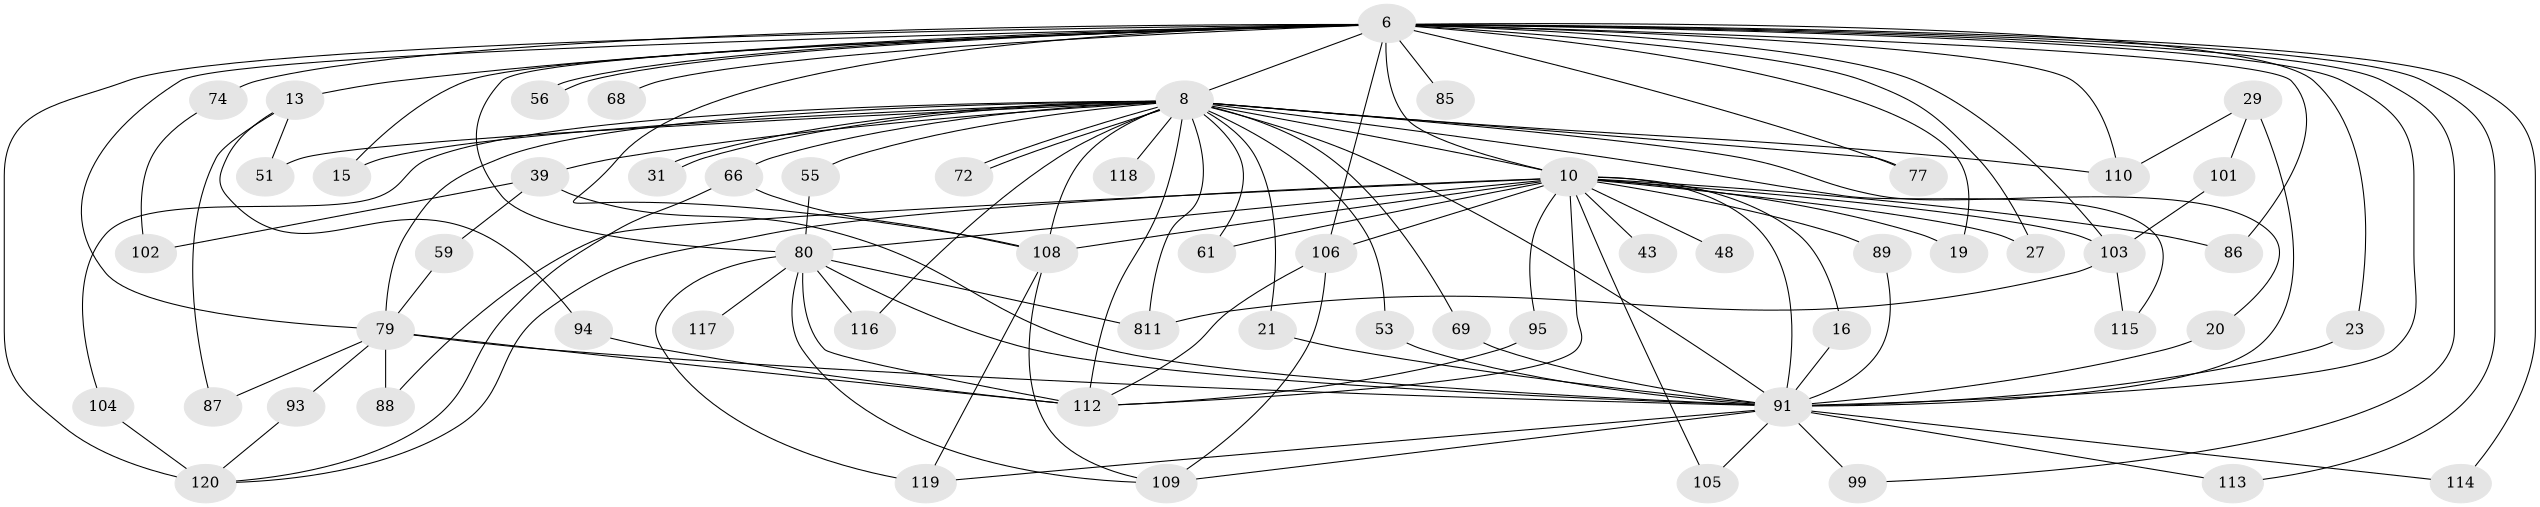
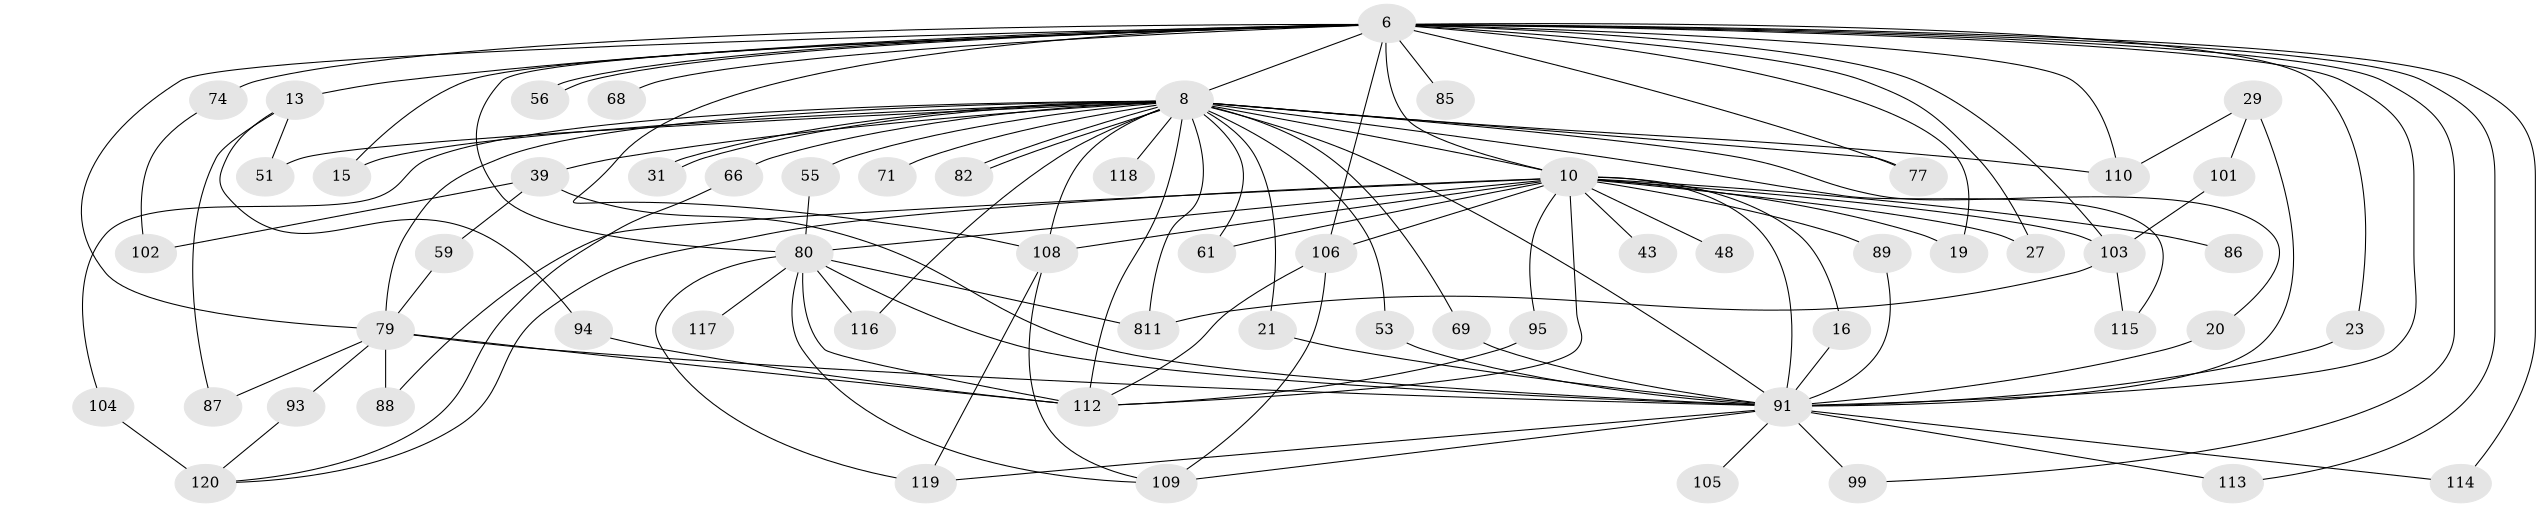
(2021, 49) -> none
(233, 64) -> none
none -> (887, 177)
(964, 177) -> (964, 177)
(886, 222) -> none
(1636, 331) -> none
